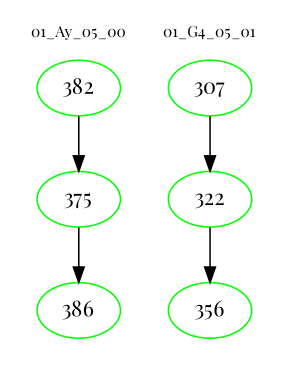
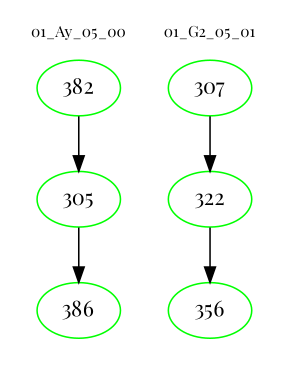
(210, 33) -> (210, 33)
(79, 199) -> (79, 199)
